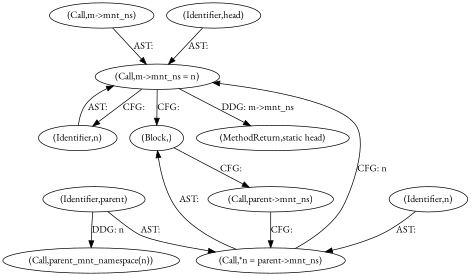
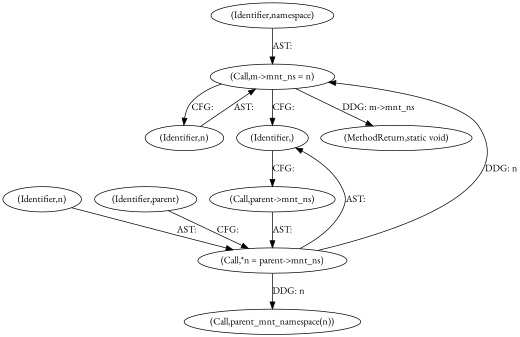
(102, 15) -> none
(214, 15) -> (272, 15)
(157, 138) -> (272, 138)
(273, 138) -> (396, 138)
(372, 169) -> (501, 169)
(92, 226) -> (272, 288)
(152, 230) -> (229, 230)
(283, 230) -> (284, 230)
